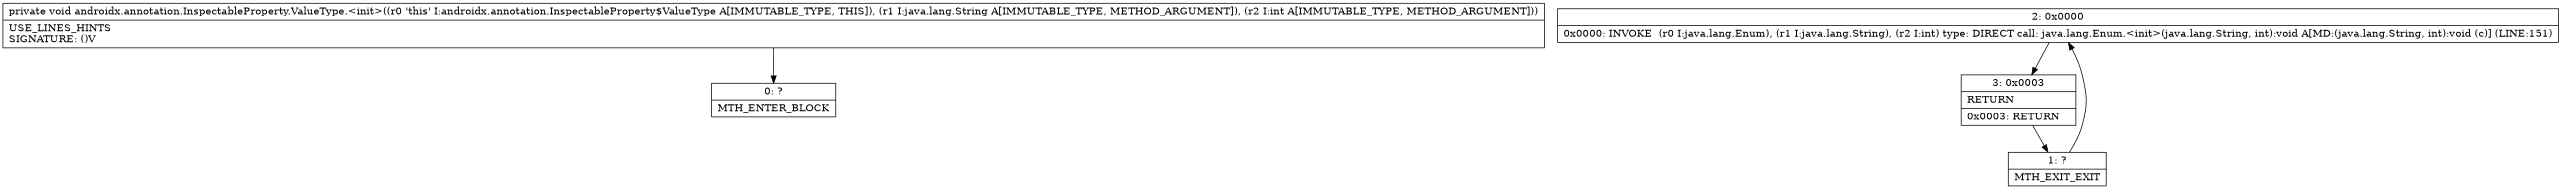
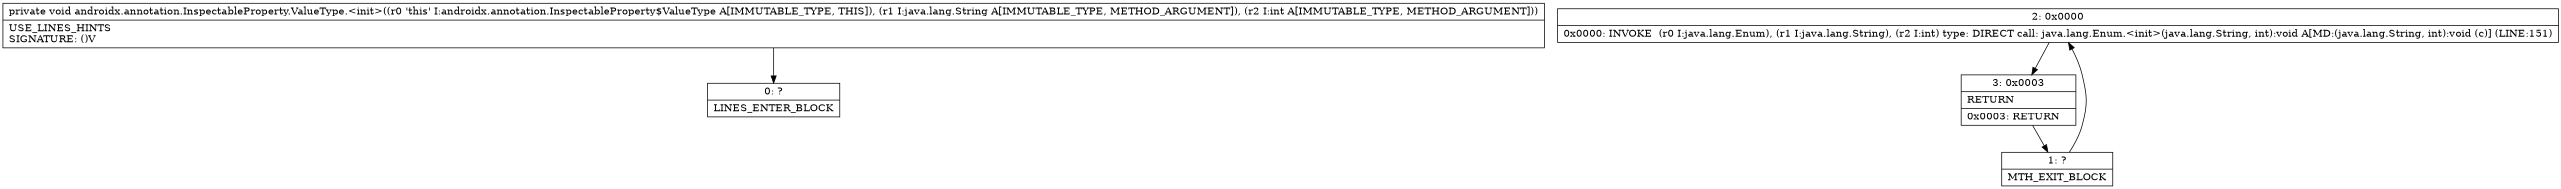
(774, 108) -> (774, 108)
(2057, 177) -> (2057, 177)
